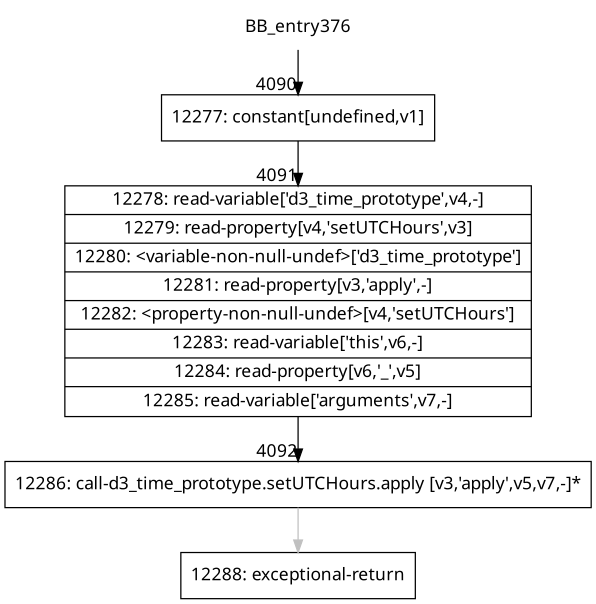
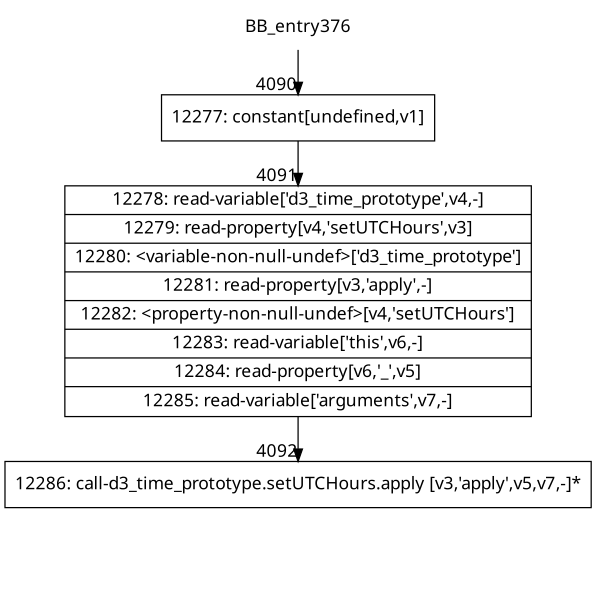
(298, 576) -> none
